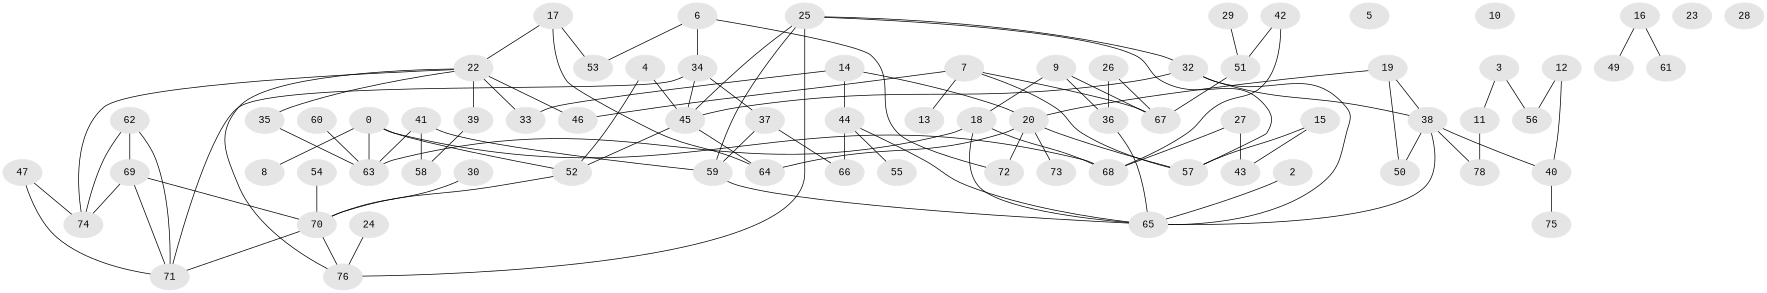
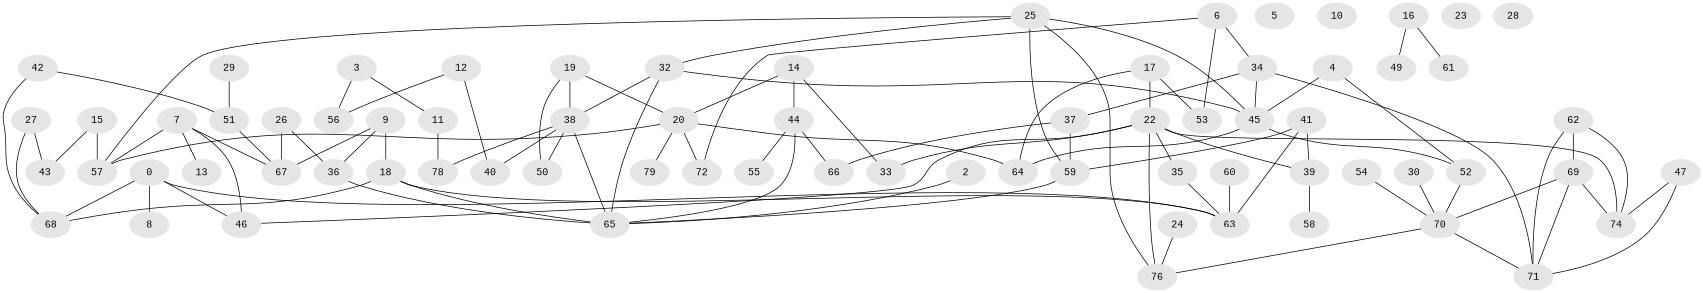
(421, 147) -> (1308, 147)
(472, 152) -> (195, 199)
(1056, 173) -> (650, 173)
(1552, 225) -> none
